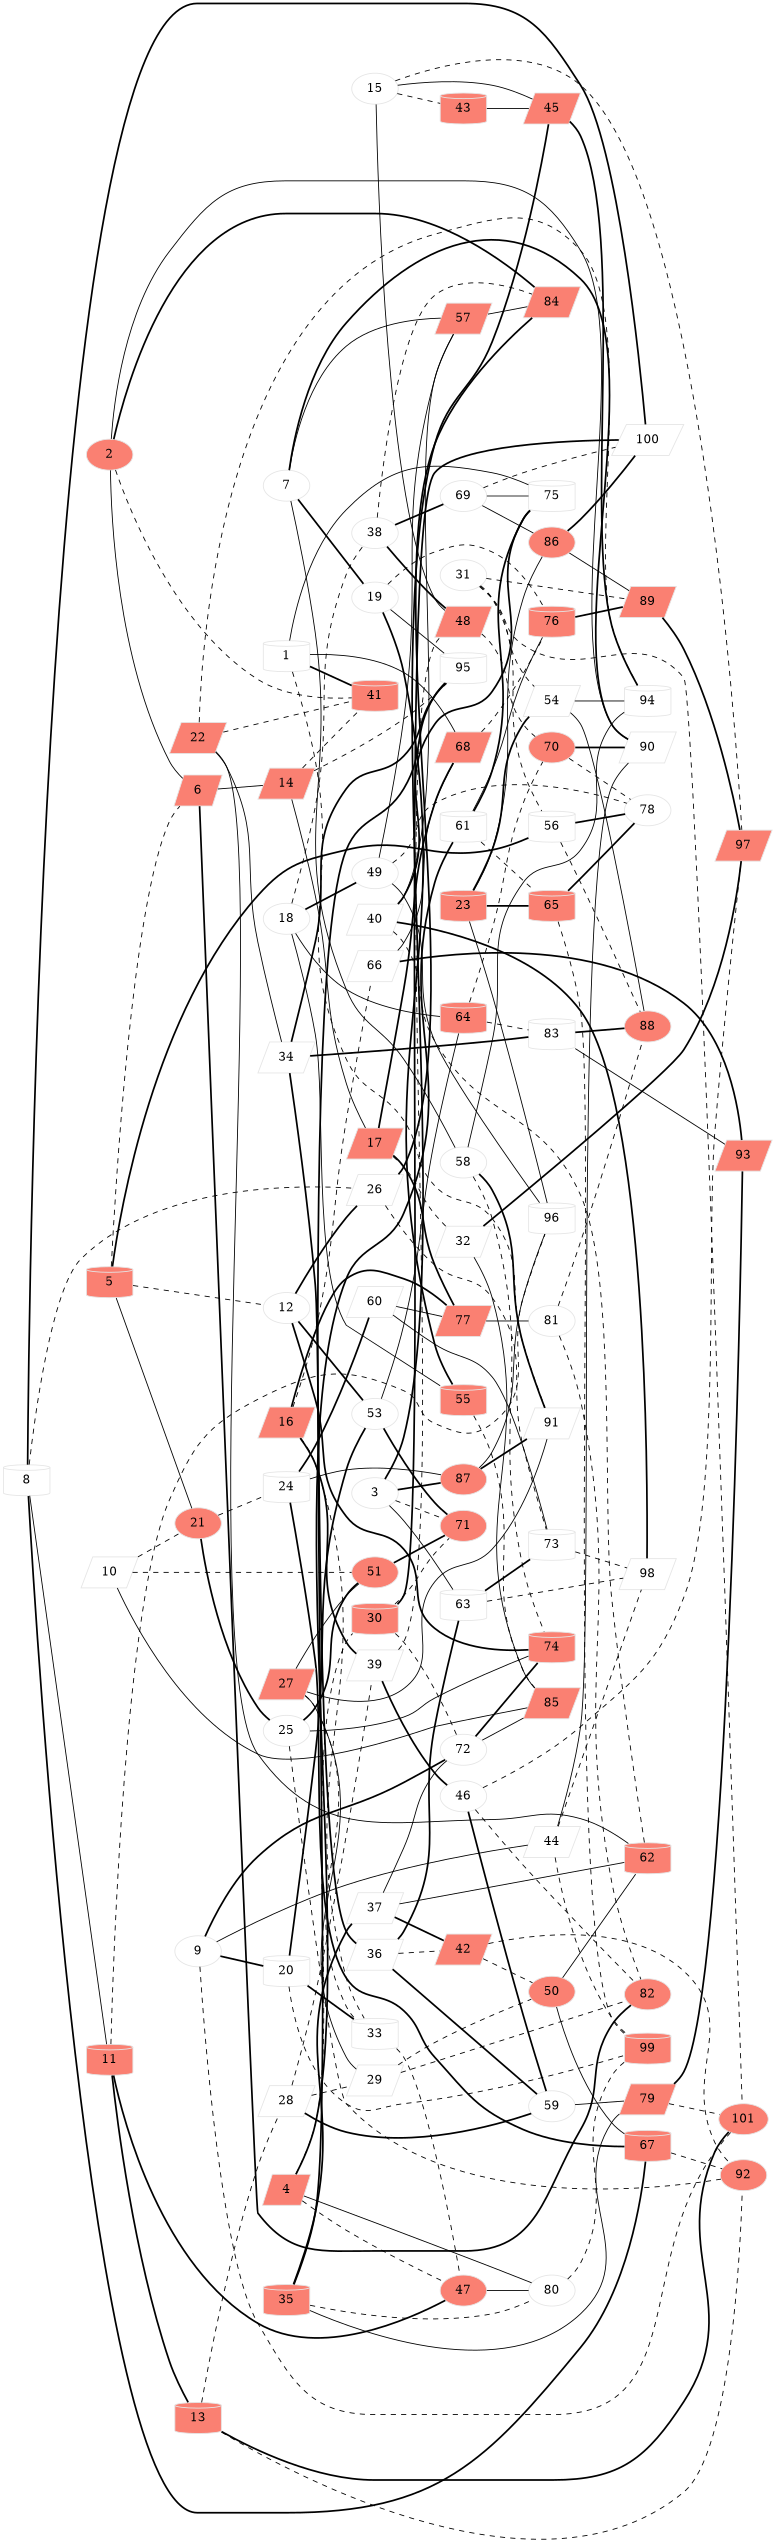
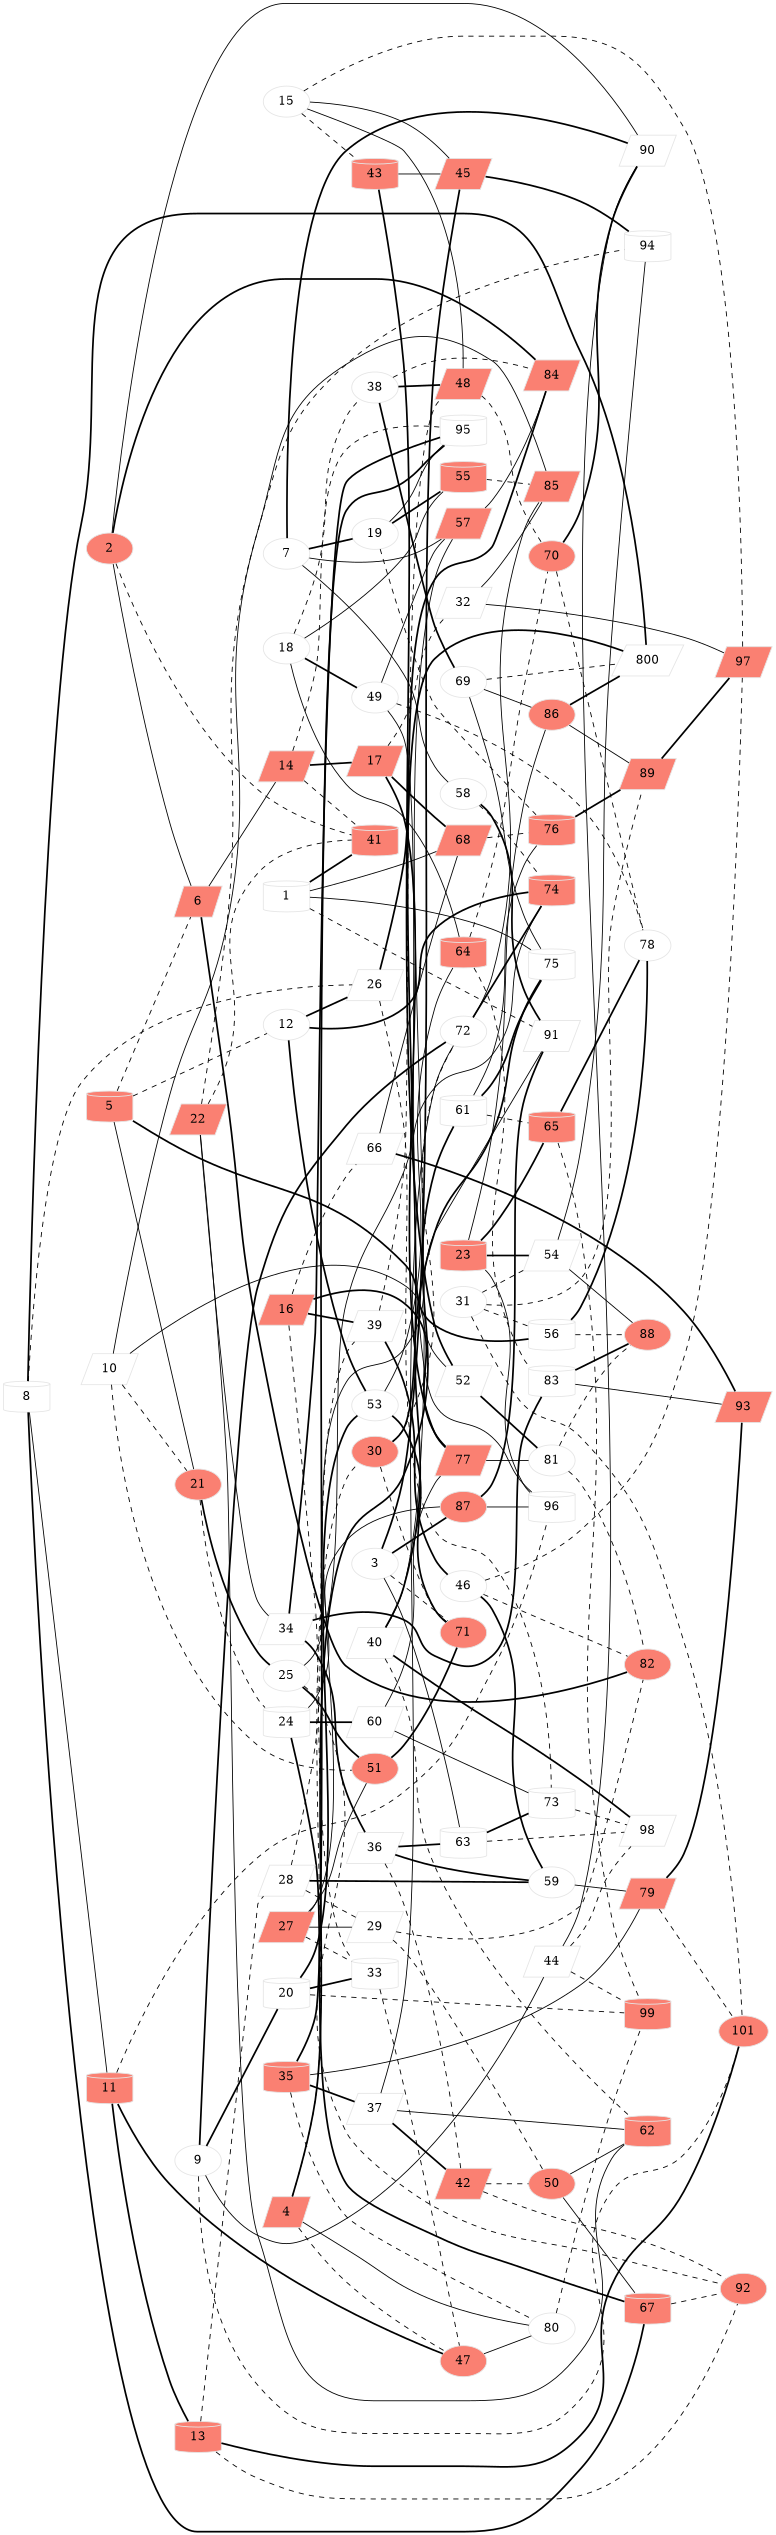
(648, 440) -> (648, 660)
(312, 881) -> (337, 763)
(504, 918) -> none
(660, 1075) -> (607, 620)
none -> (463, 1381)
(375, 1619) -> (375, 1452)
